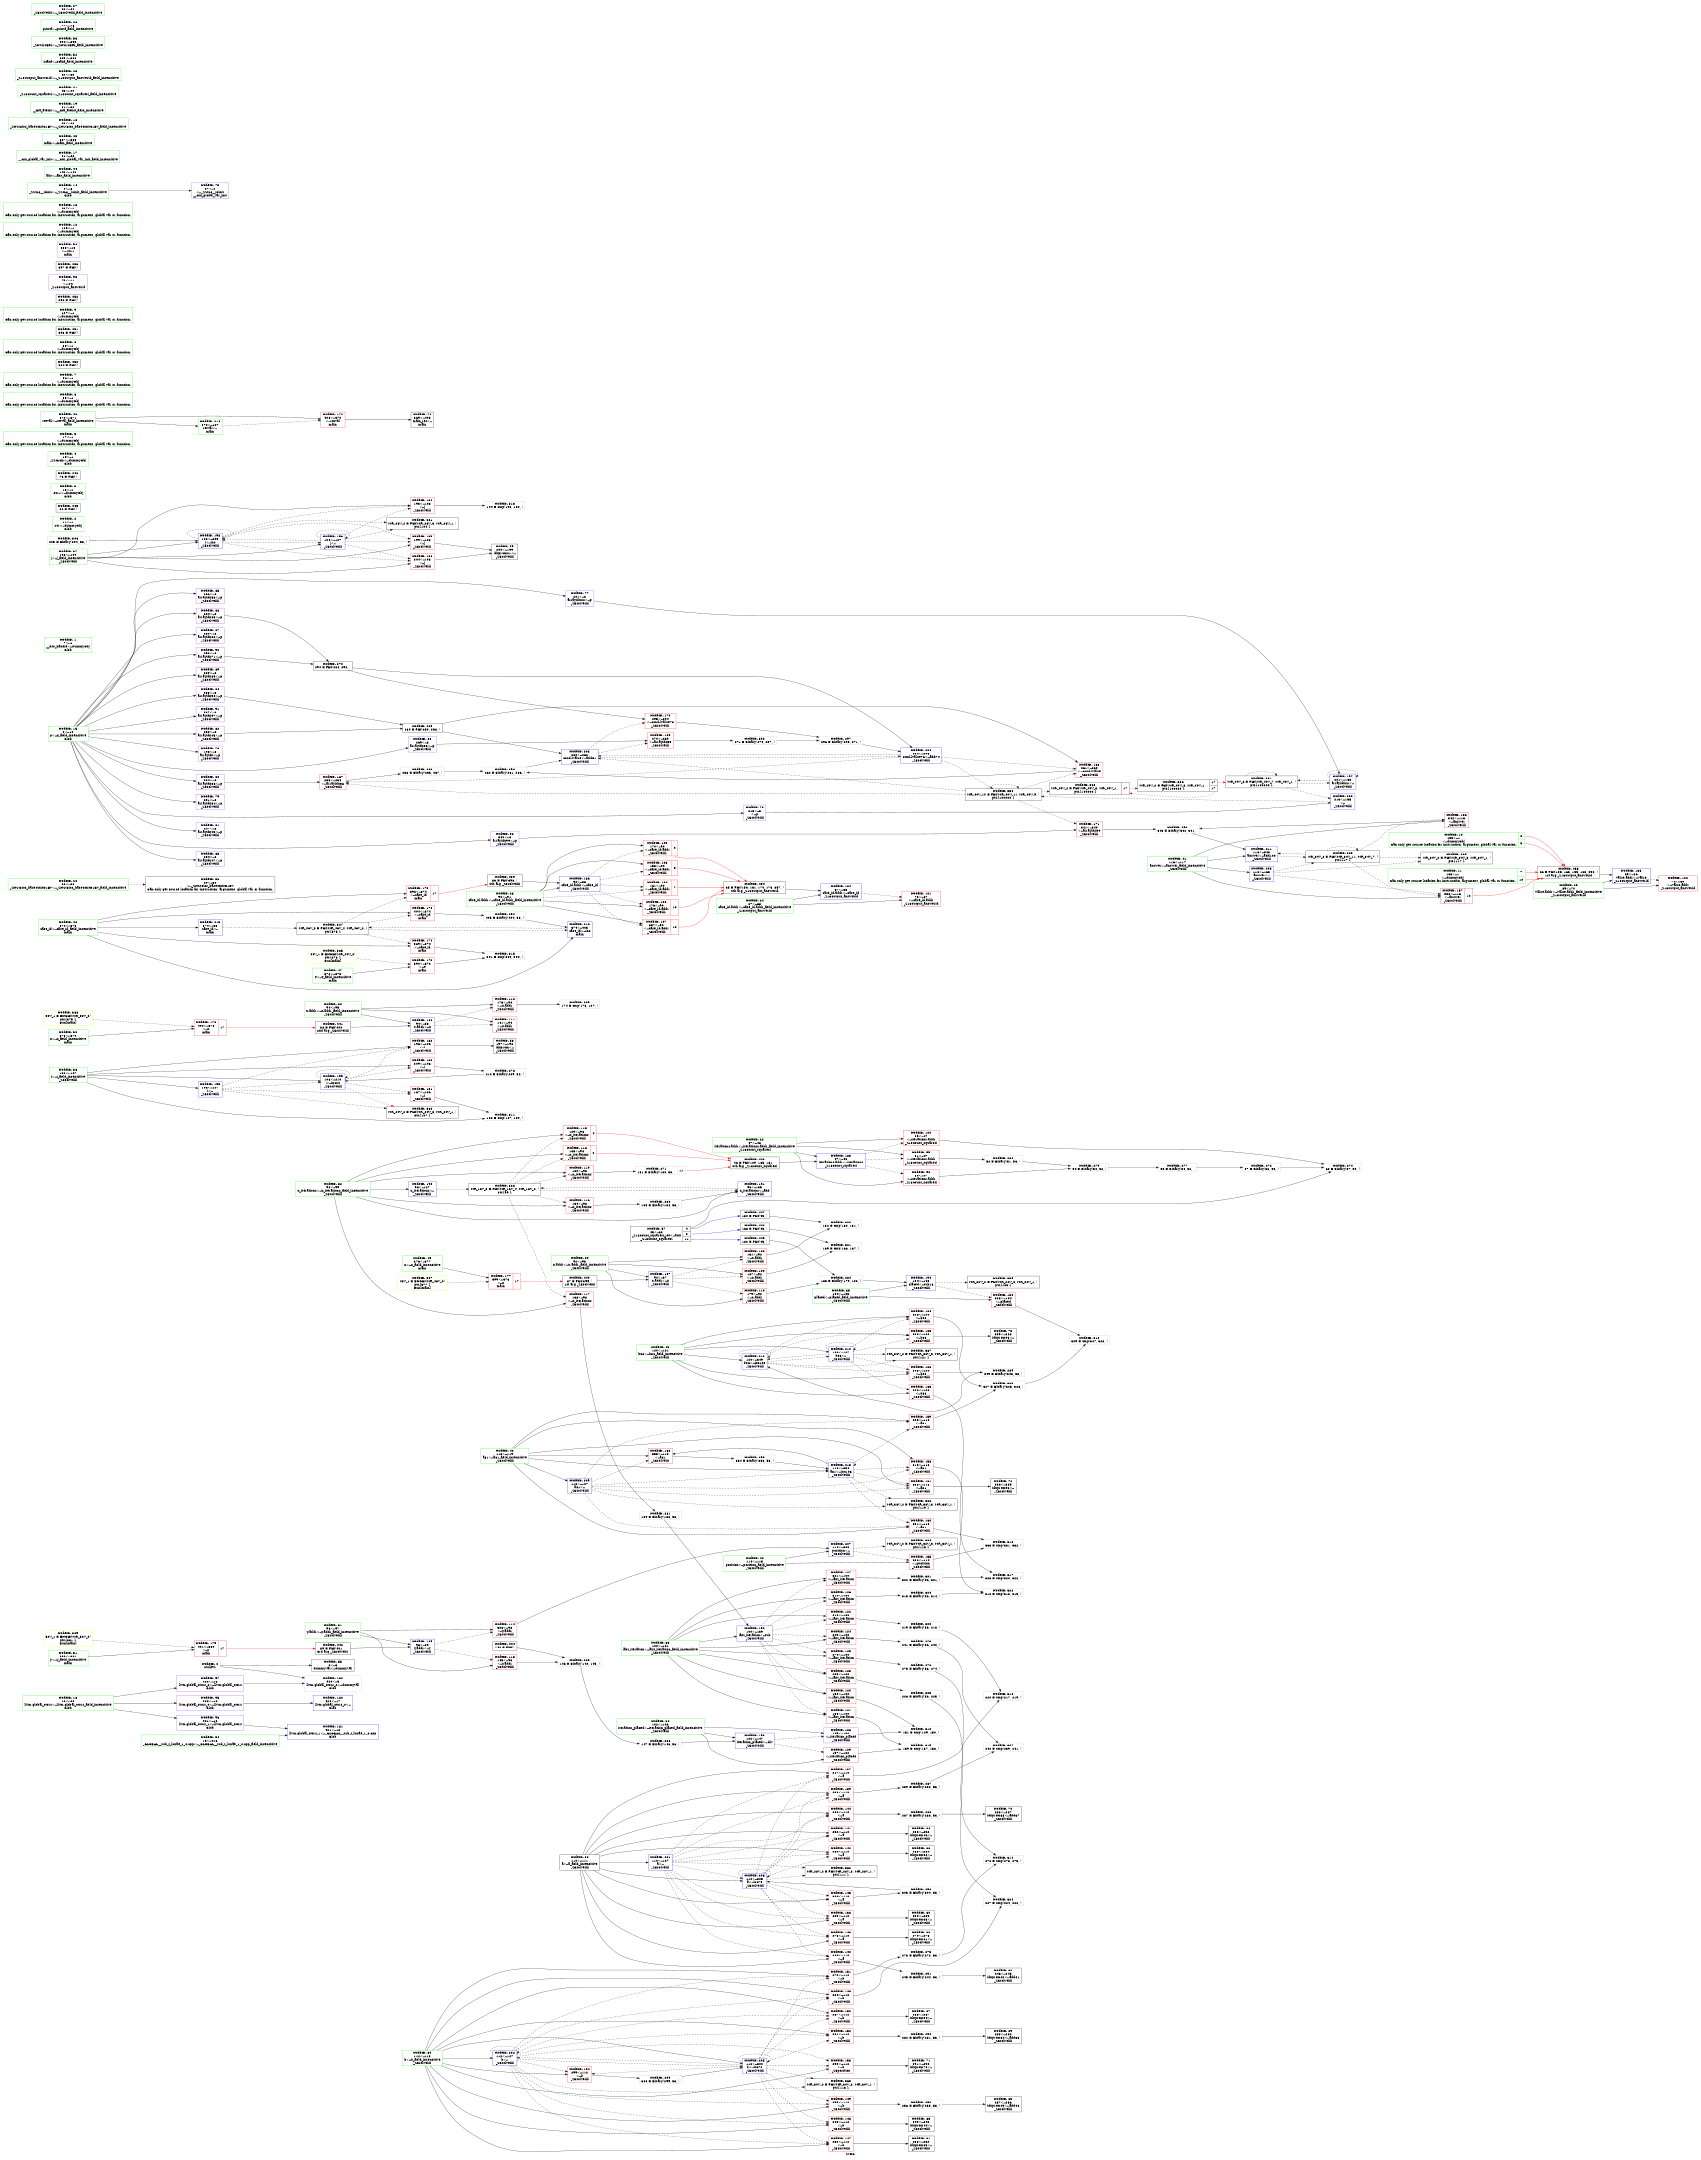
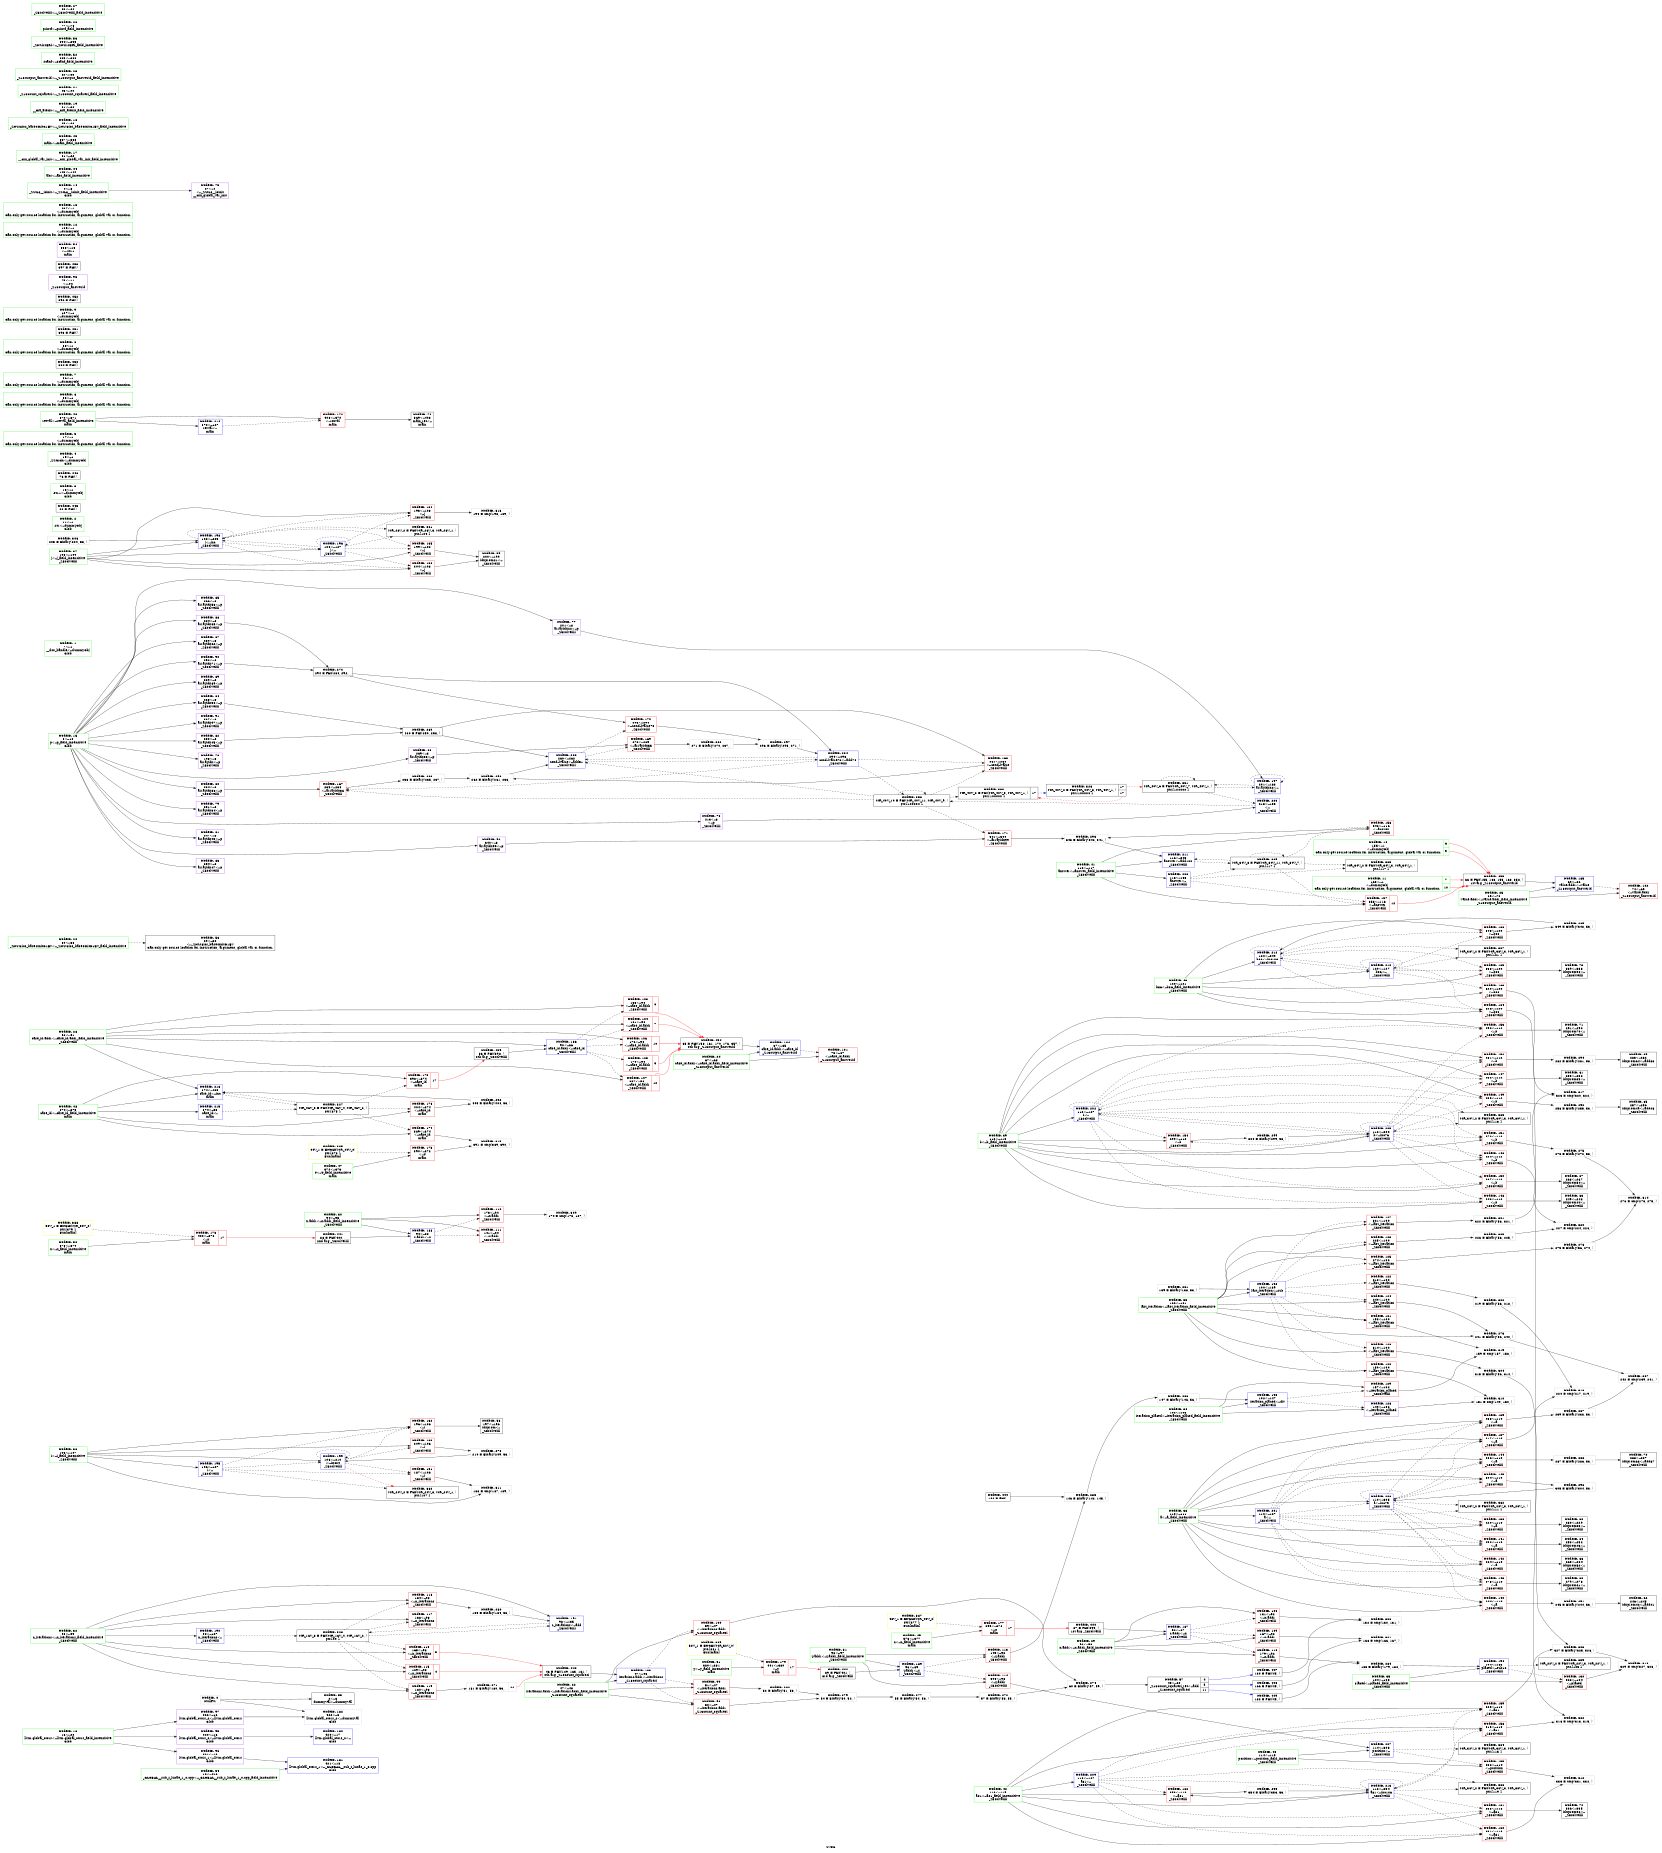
(210, 427) -> (210, 427)
(579, 850) -> (139, 1069)
(595, 895) -> (364, 1024)
(1007, 1203) -> (1125, 1685)
(841, 1249) -> (1381, 1641)
(598, 1416) -> none
(747, 1618) -> (1342, 1334)
(580, 1863) -> (1178, 1516)
(841, 2071) -> (1494, 1035)
